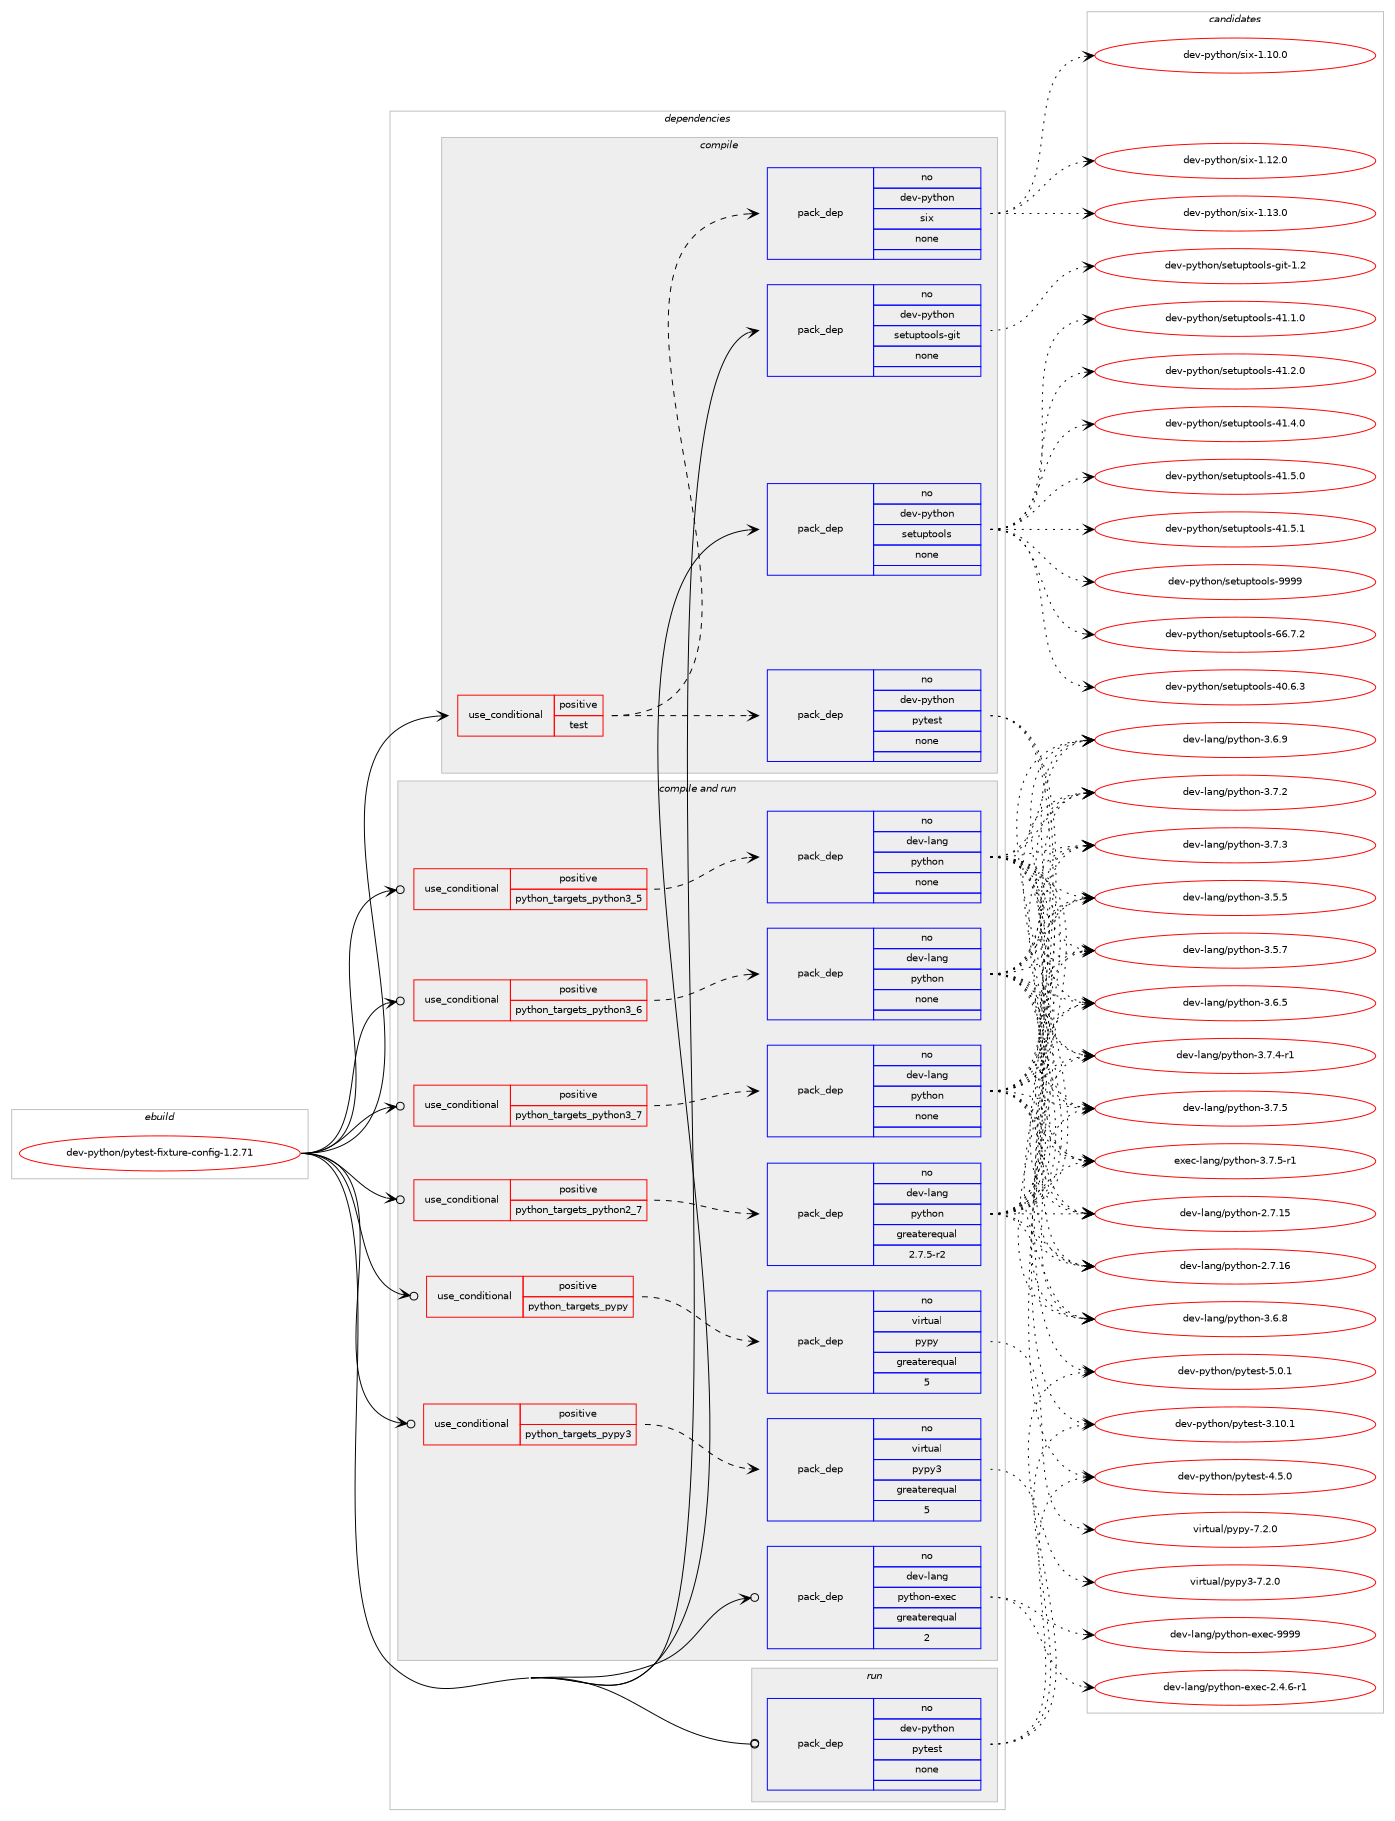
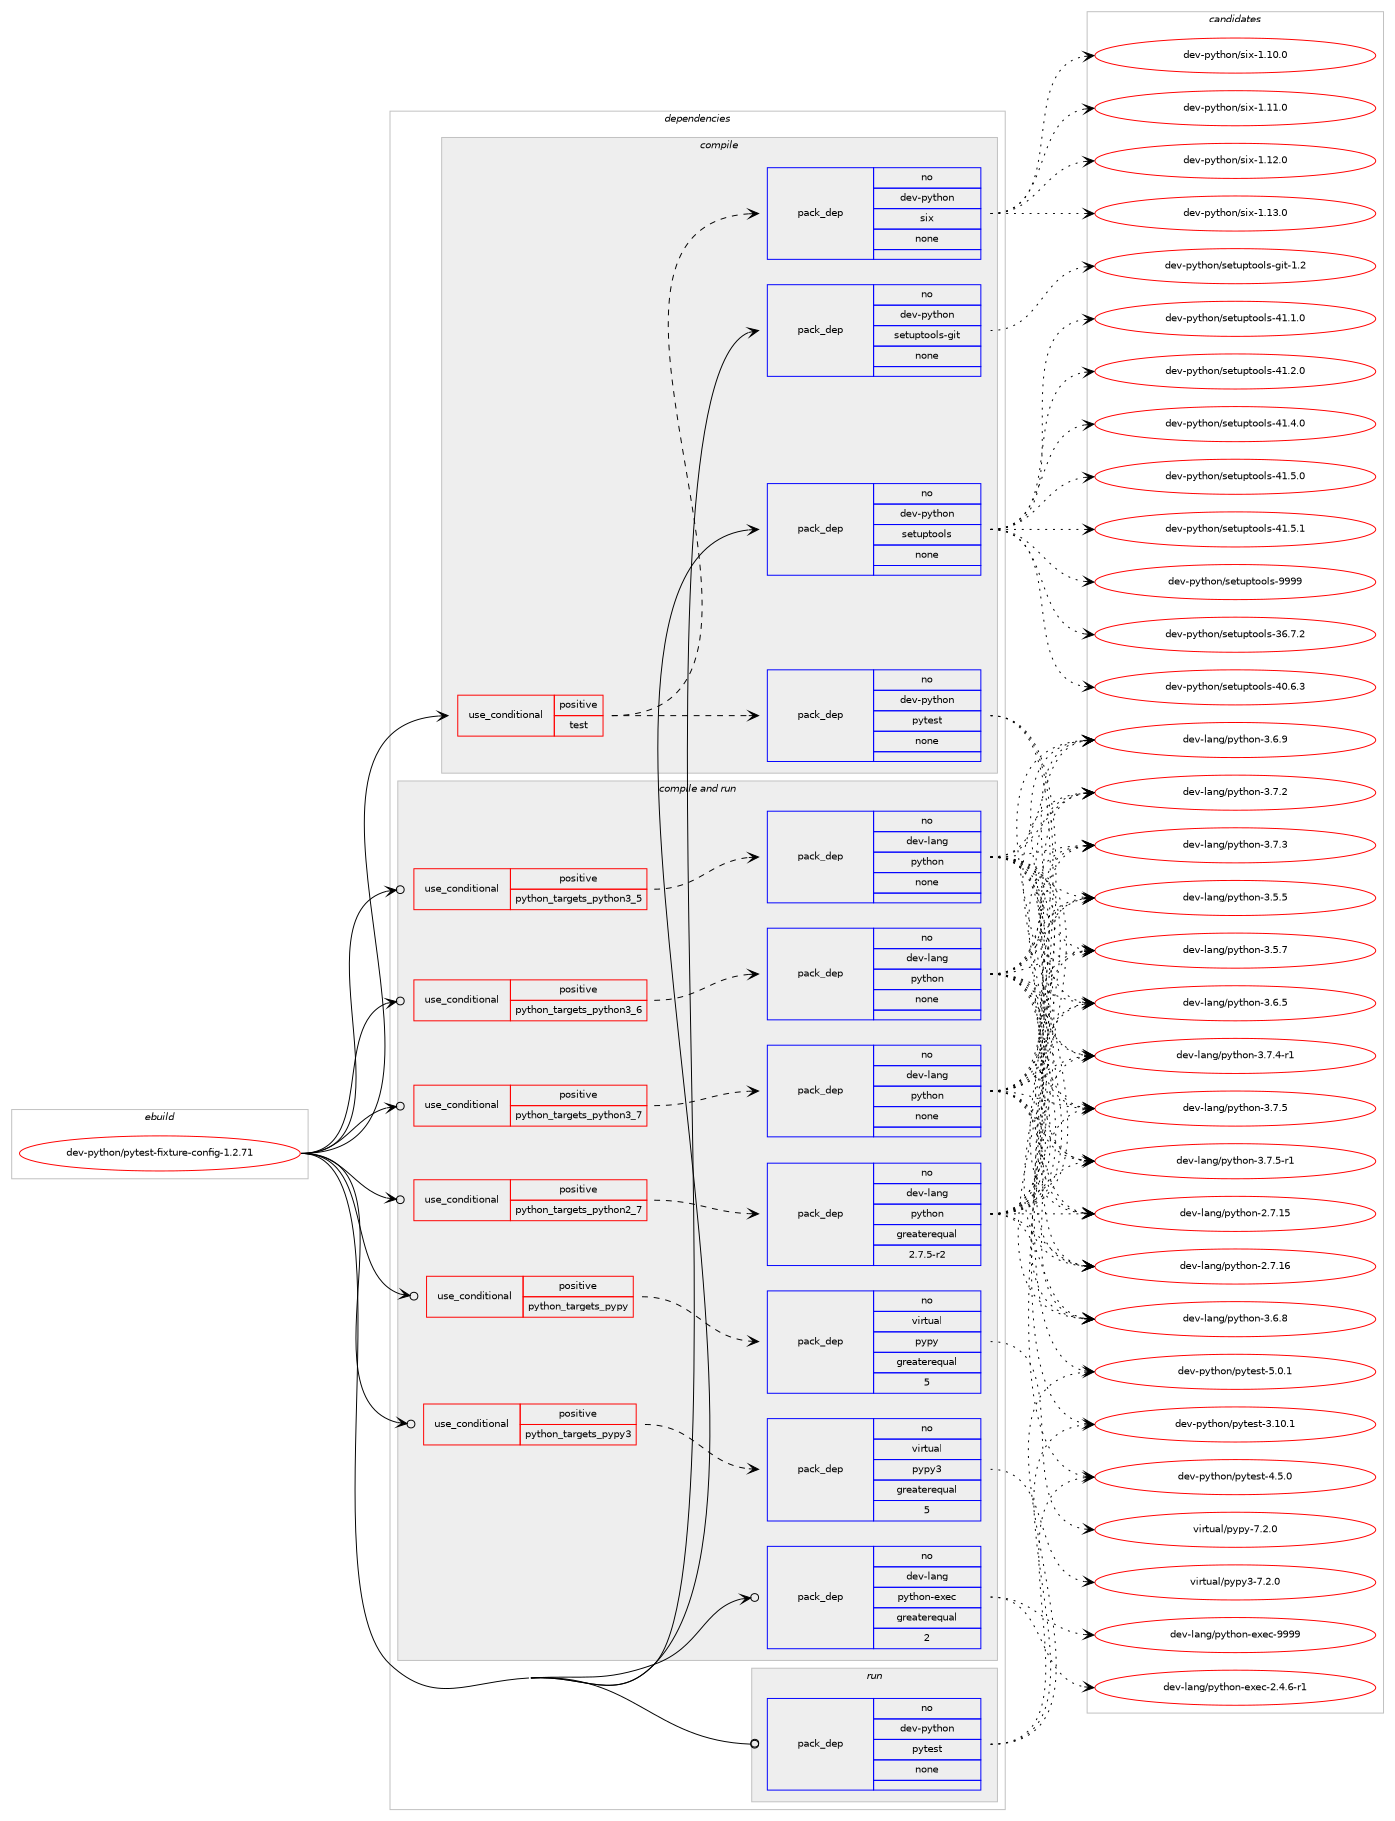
none -> (1235, 108)
(1235, 635) -> (1235, 635)
(1235, 1161) -> (1235, 1161)
